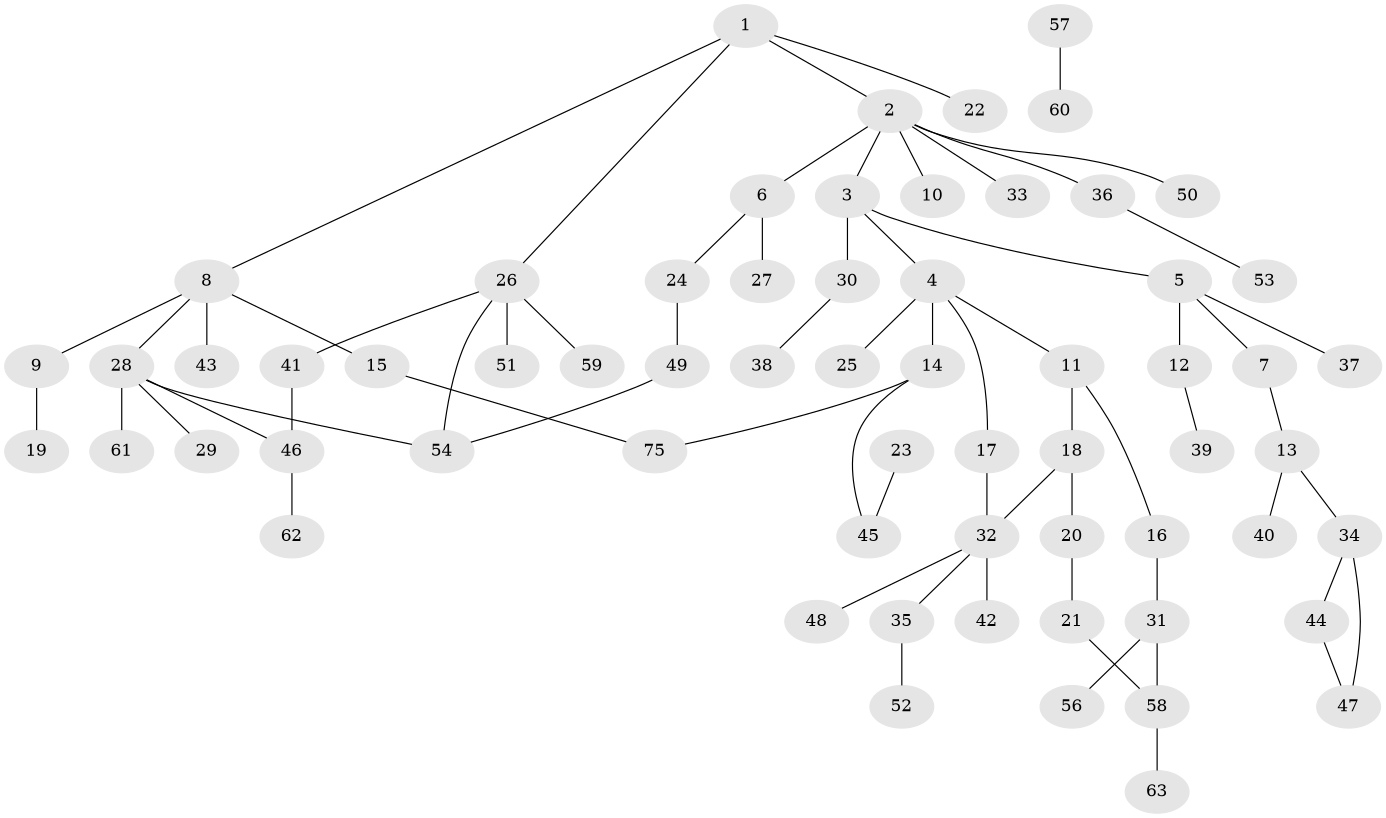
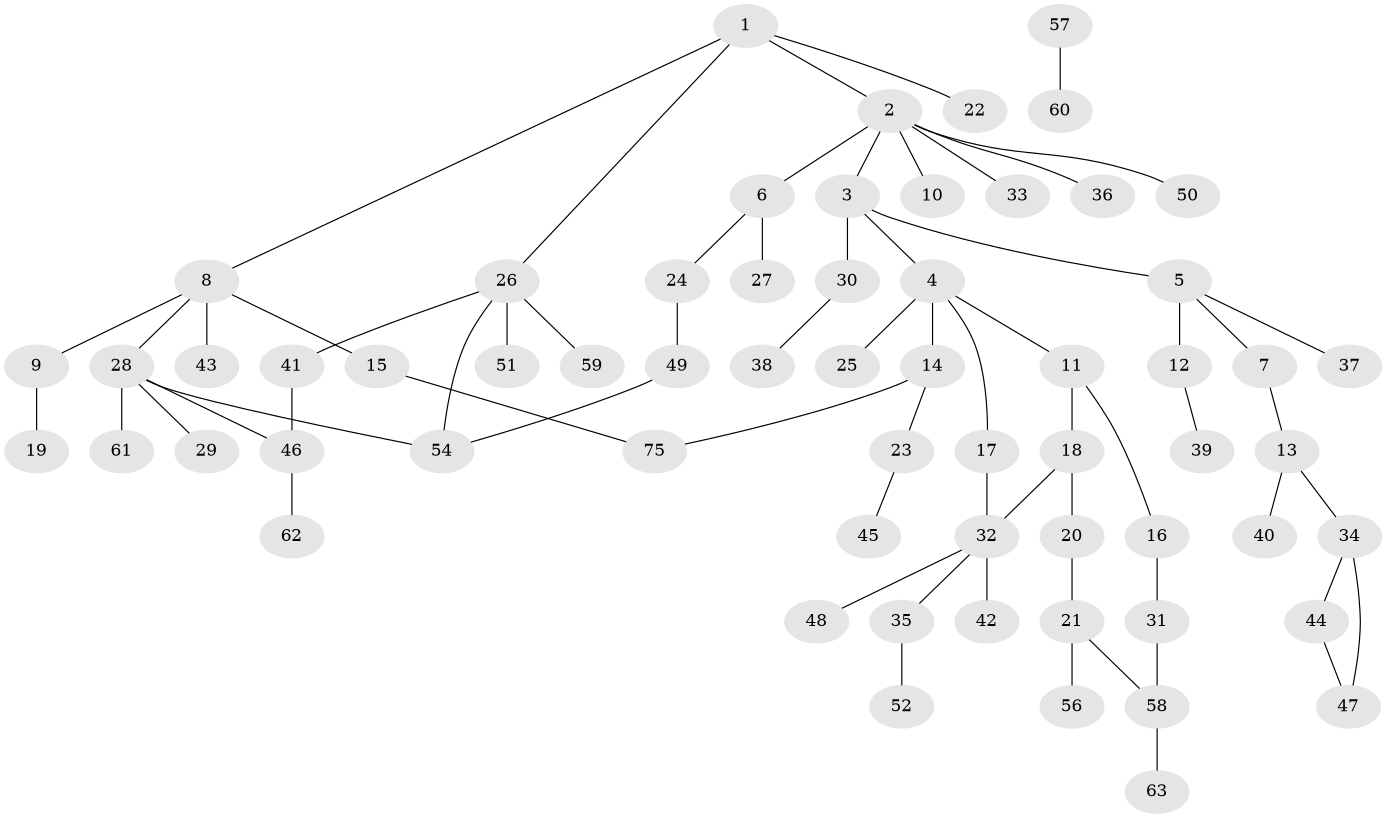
(1265, 281) -> none
(856, 438) -> (917, 409)
(1120, 659) -> (1072, 664)
